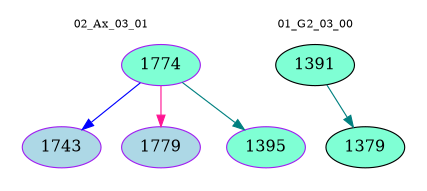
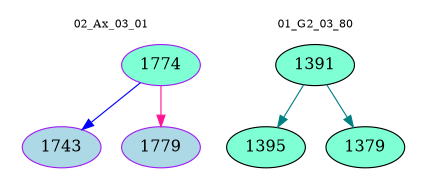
(316, 25) -> (316, 25)
(202, 97) -> (294, 101)
(266, 147) -> (266, 147)
